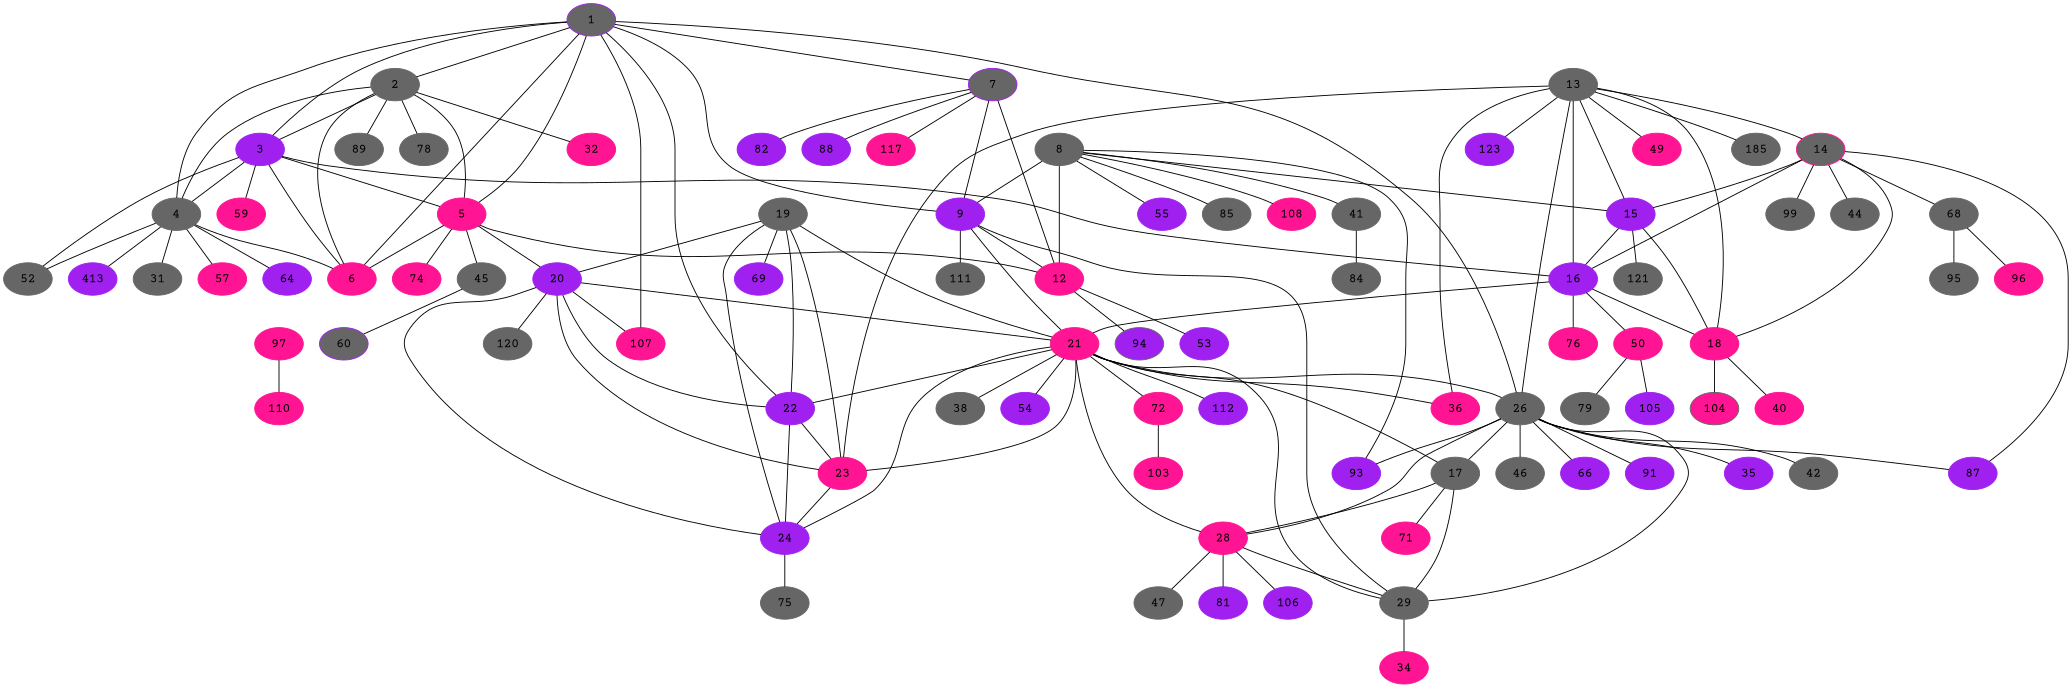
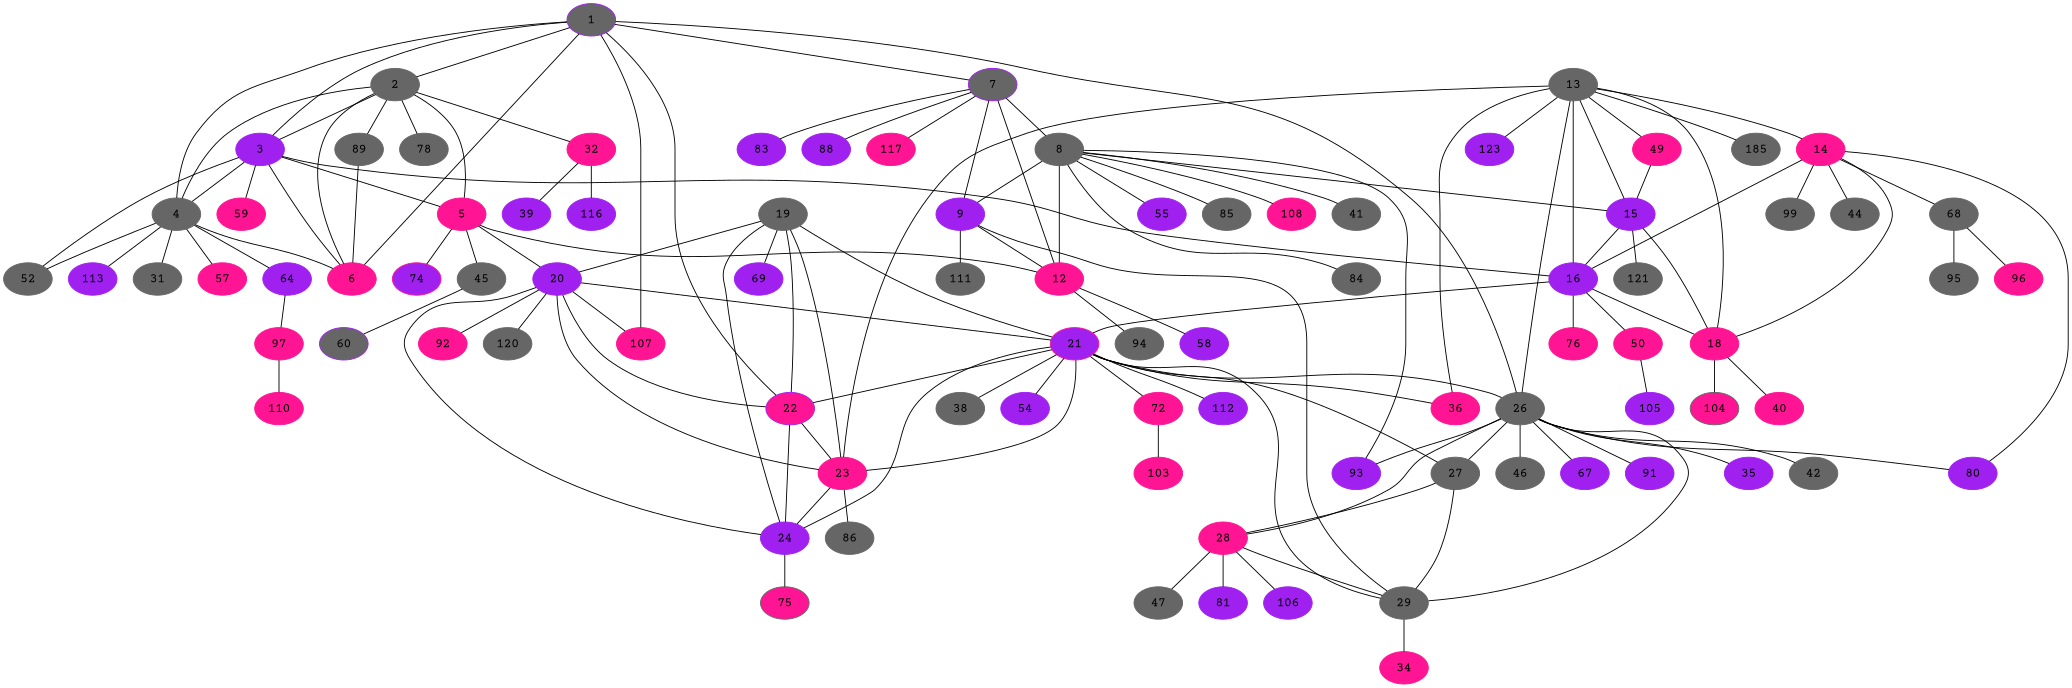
none -> (1026, 117)
(545, 128) -> none
(761, 149) -> (761, 149)
(1821, 149) -> (1821, 149)
(737, 170) -> none
(1728, 186) -> (1644, 182)
none -> (526, 214)
none -> (591, 214)
(407, 247) -> (356, 214)
(1356, 247) -> (1187, 251)
(93, 279) -> (93, 279)
(417, 279) -> (417, 279)
(1014, 281) -> none
none -> (283, 311)
none -> (443, 344)
(1075, 344) -> (1075, 344)
(1139, 344) -> (1139, 344)
(1204, 344) -> (1204, 344)
(790, 409) -> (790, 409)
(1585, 409) -> none
(1110, 468) -> none
(1455, 473) -> (1455, 473)
(1585, 473) -> (1585, 473)
(1973, 473) -> (1973, 473)
none -> (850, 538)
(1406, 538) -> none
(785, 603) -> (785, 603)
